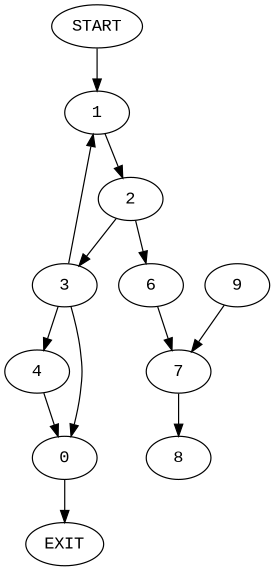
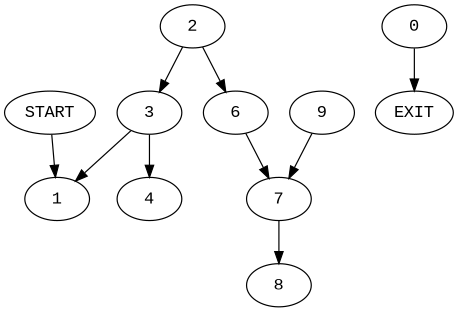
(112, 150) -> none
(82, 365) -> none
(49, 409) -> none
